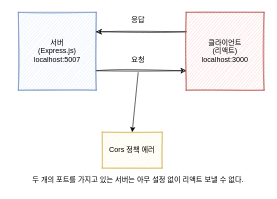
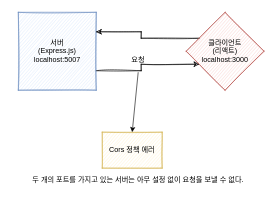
(138, 20) -> none
(225, 51) -> (225, 51)
(138, 180) -> (138, 180)
